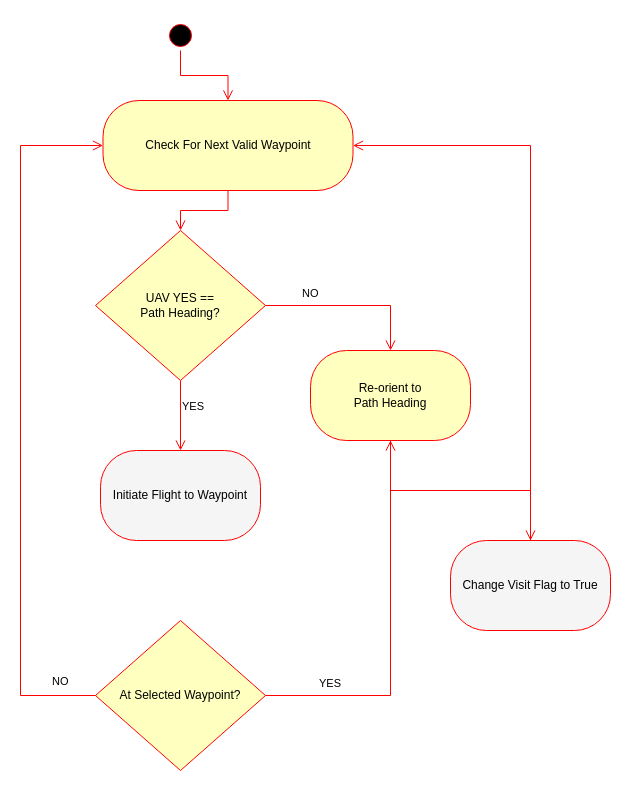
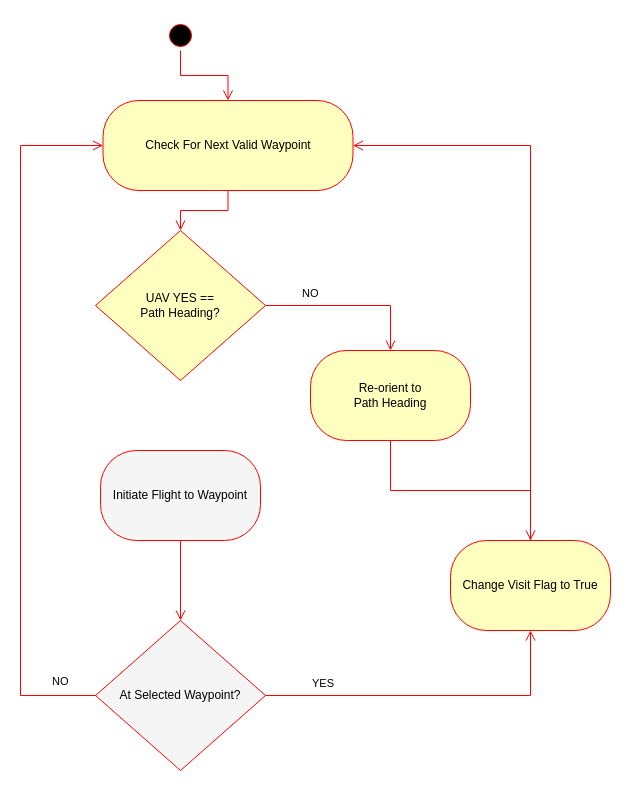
(181, 414) -> none
none -> (181, 579)
(531, 586) -> (531, 586)
(391, 595) -> (490, 696)
(181, 696) -> (181, 696)
